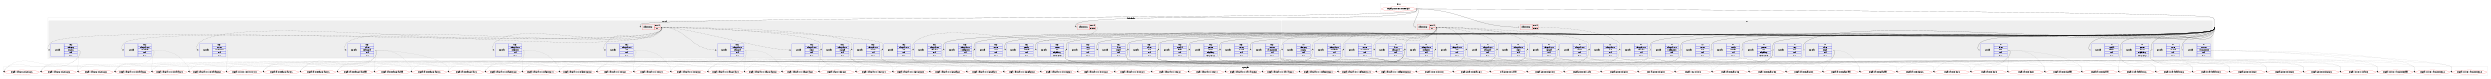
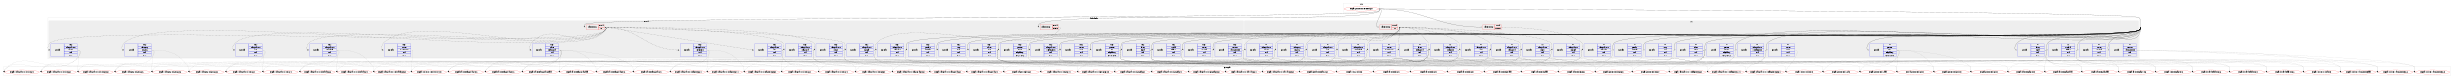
(1508, 72) -> (1878, 72)
(2285, 72) -> none
